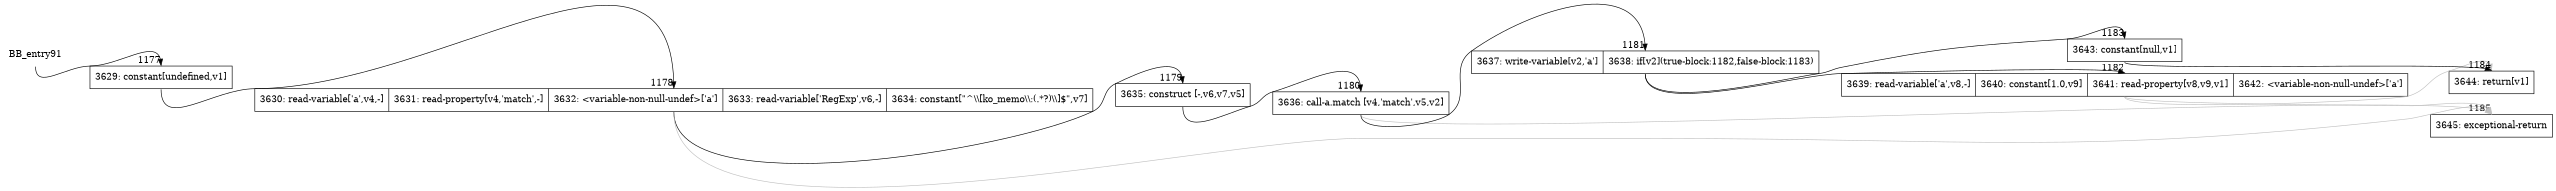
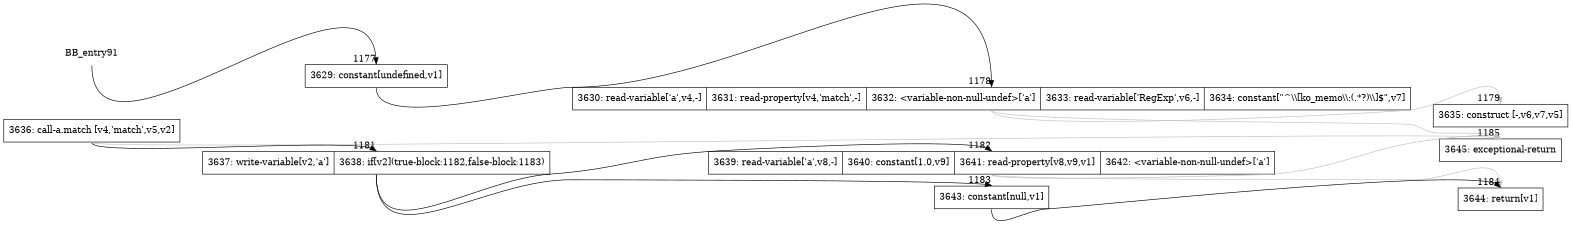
(1269, 94) -> none
(931, 152) -> (1263, 118)
